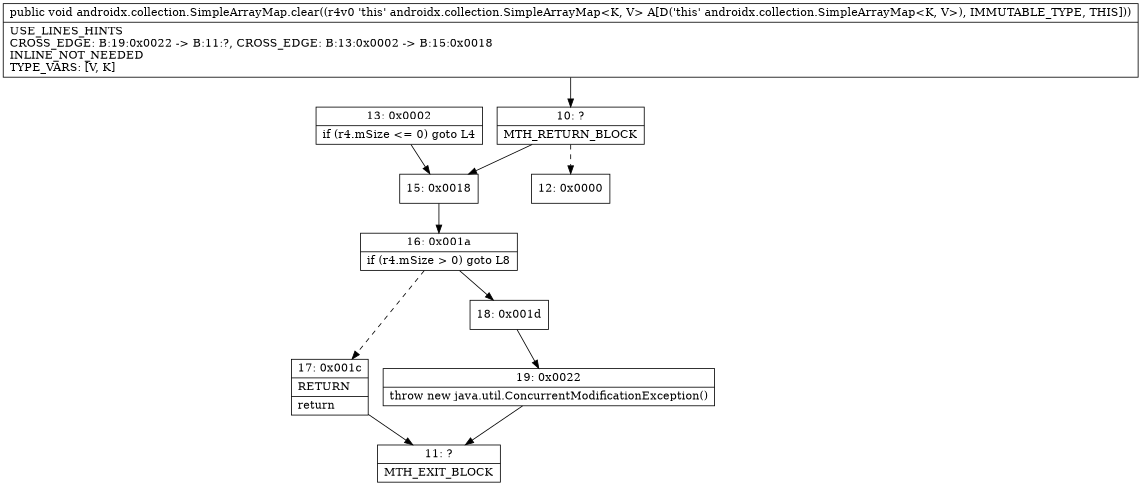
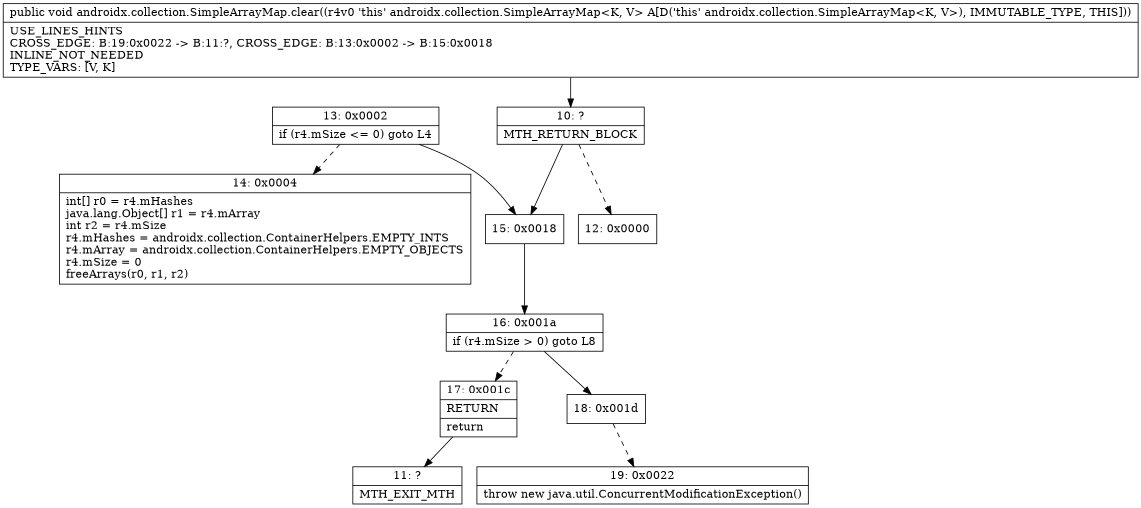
none -> (265, 229)
(526, 345) -> (622, 442)
(497, 423) -> none
(439, 472) -> (407, 494)
